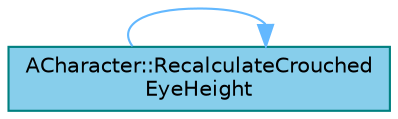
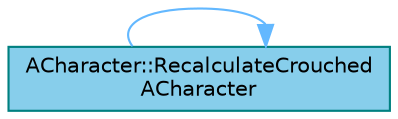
(199, 79) -> (199, 79)
